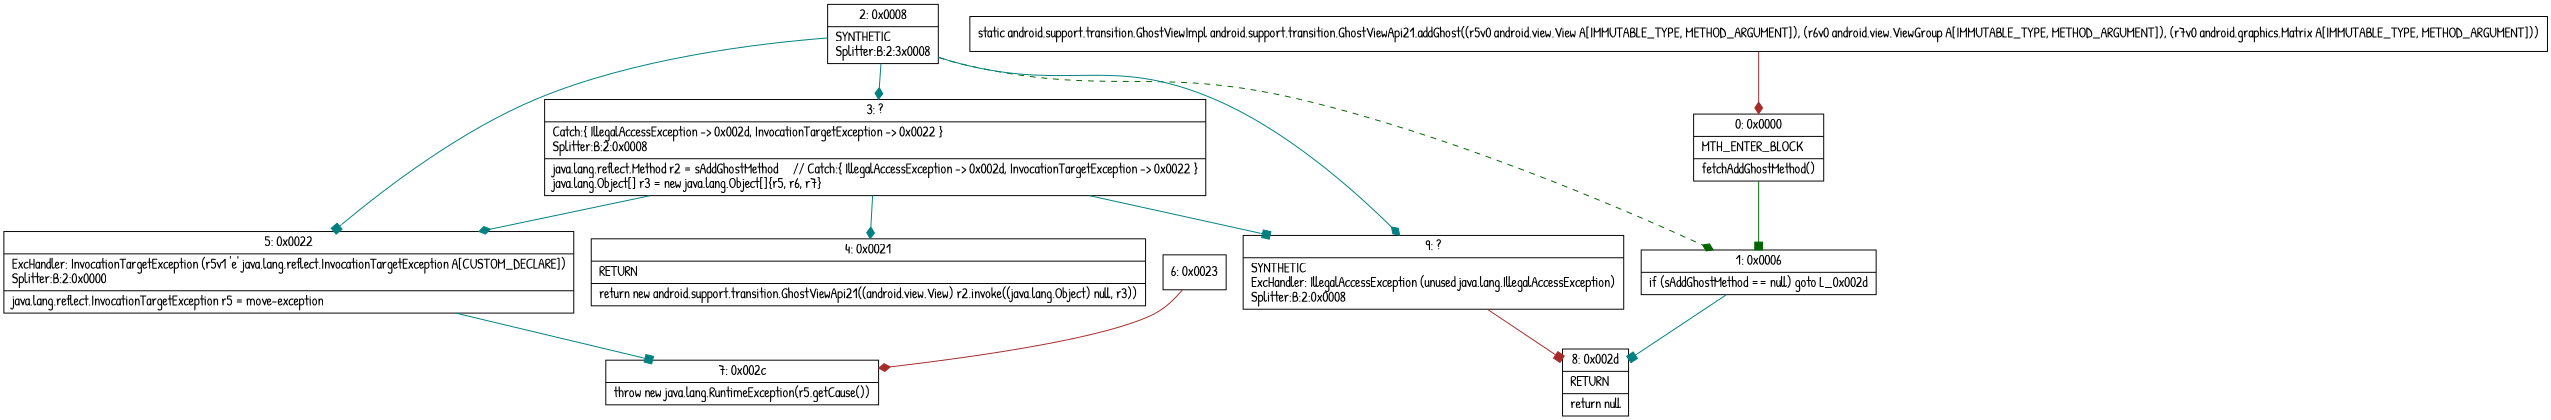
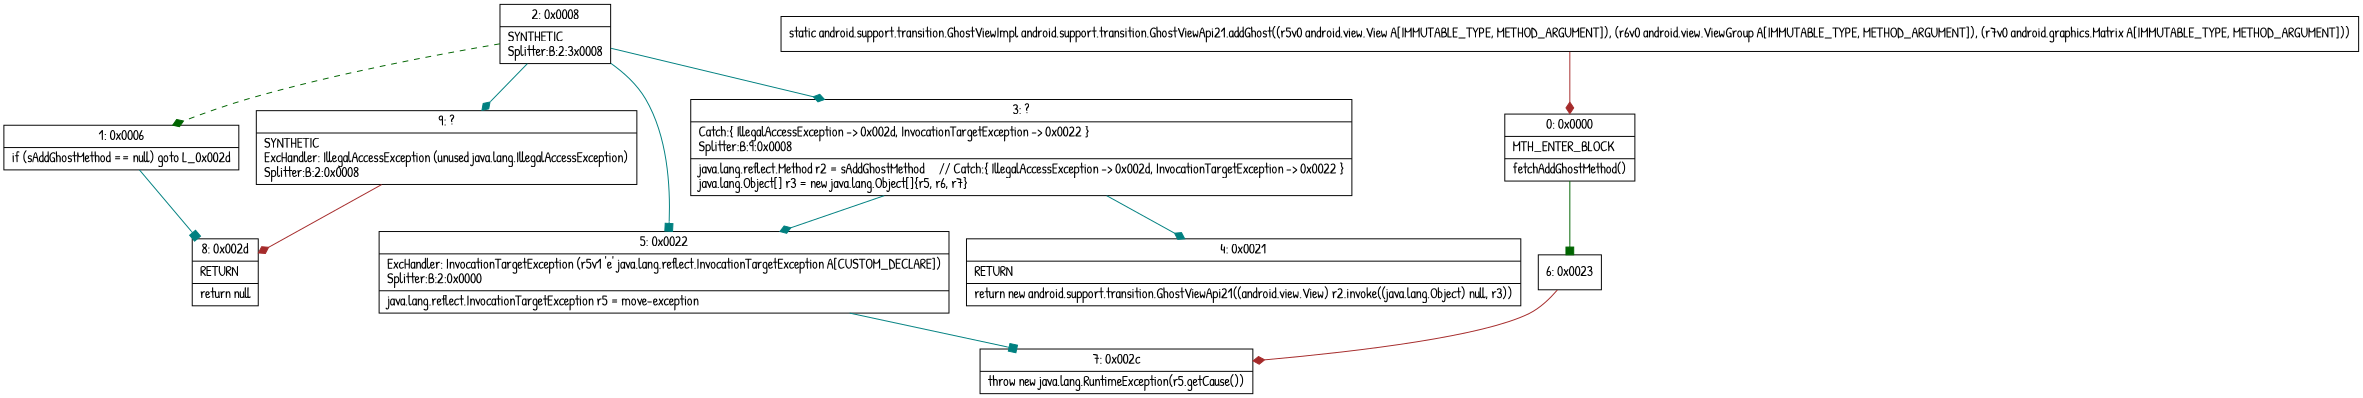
(600, 147) -> (746, 147)
(1759, 211) -> (1570, 213)
(1175, 214) -> none
(1521, 332) -> (325, 216)
